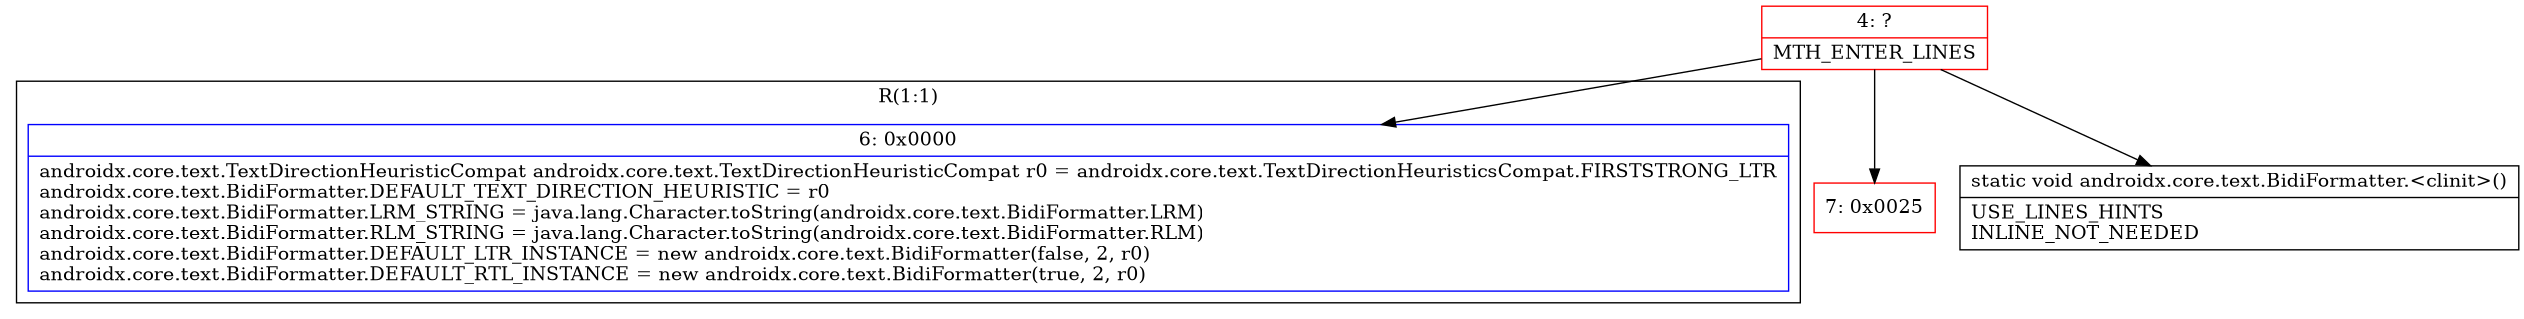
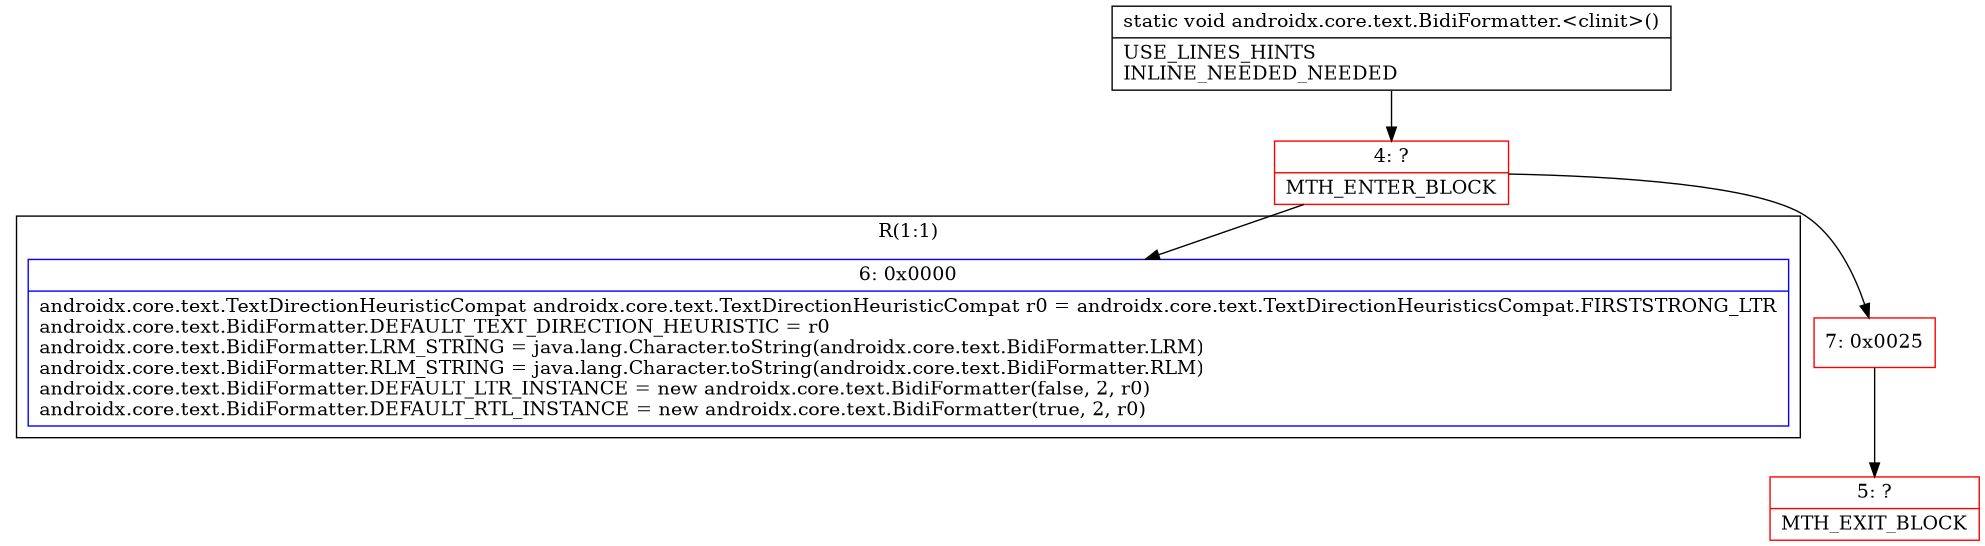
(1875, 53) -> (1392, 188)
(2039, 115) -> (1392, 109)
(2085, 233) -> (1261, 74)
none -> (1875, 509)
